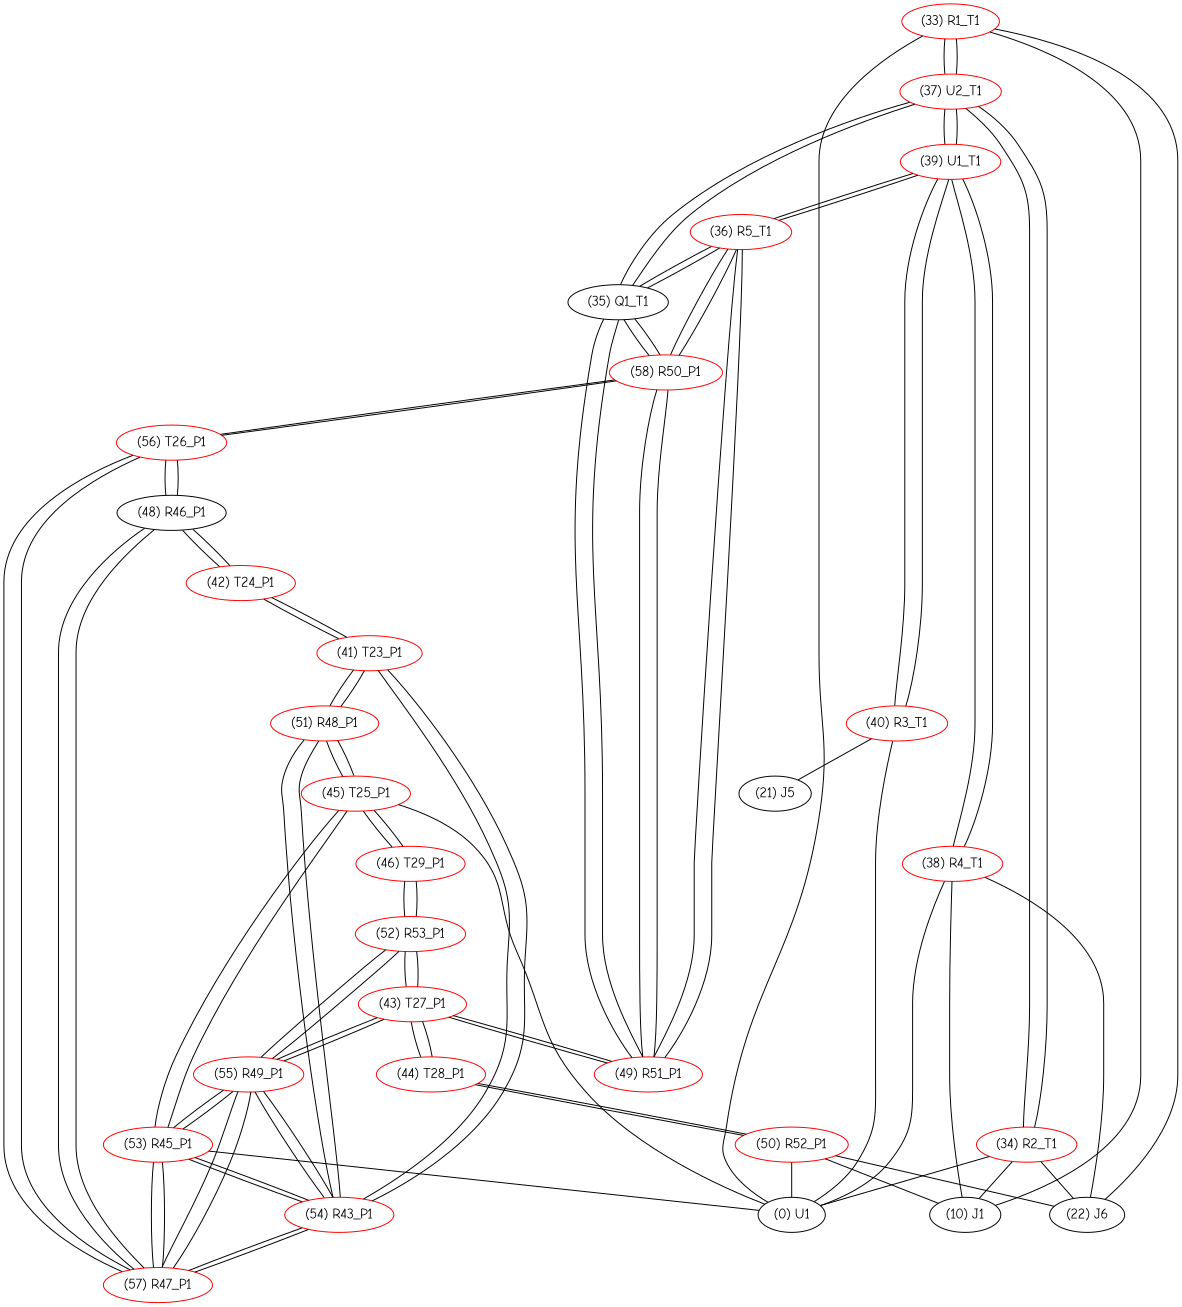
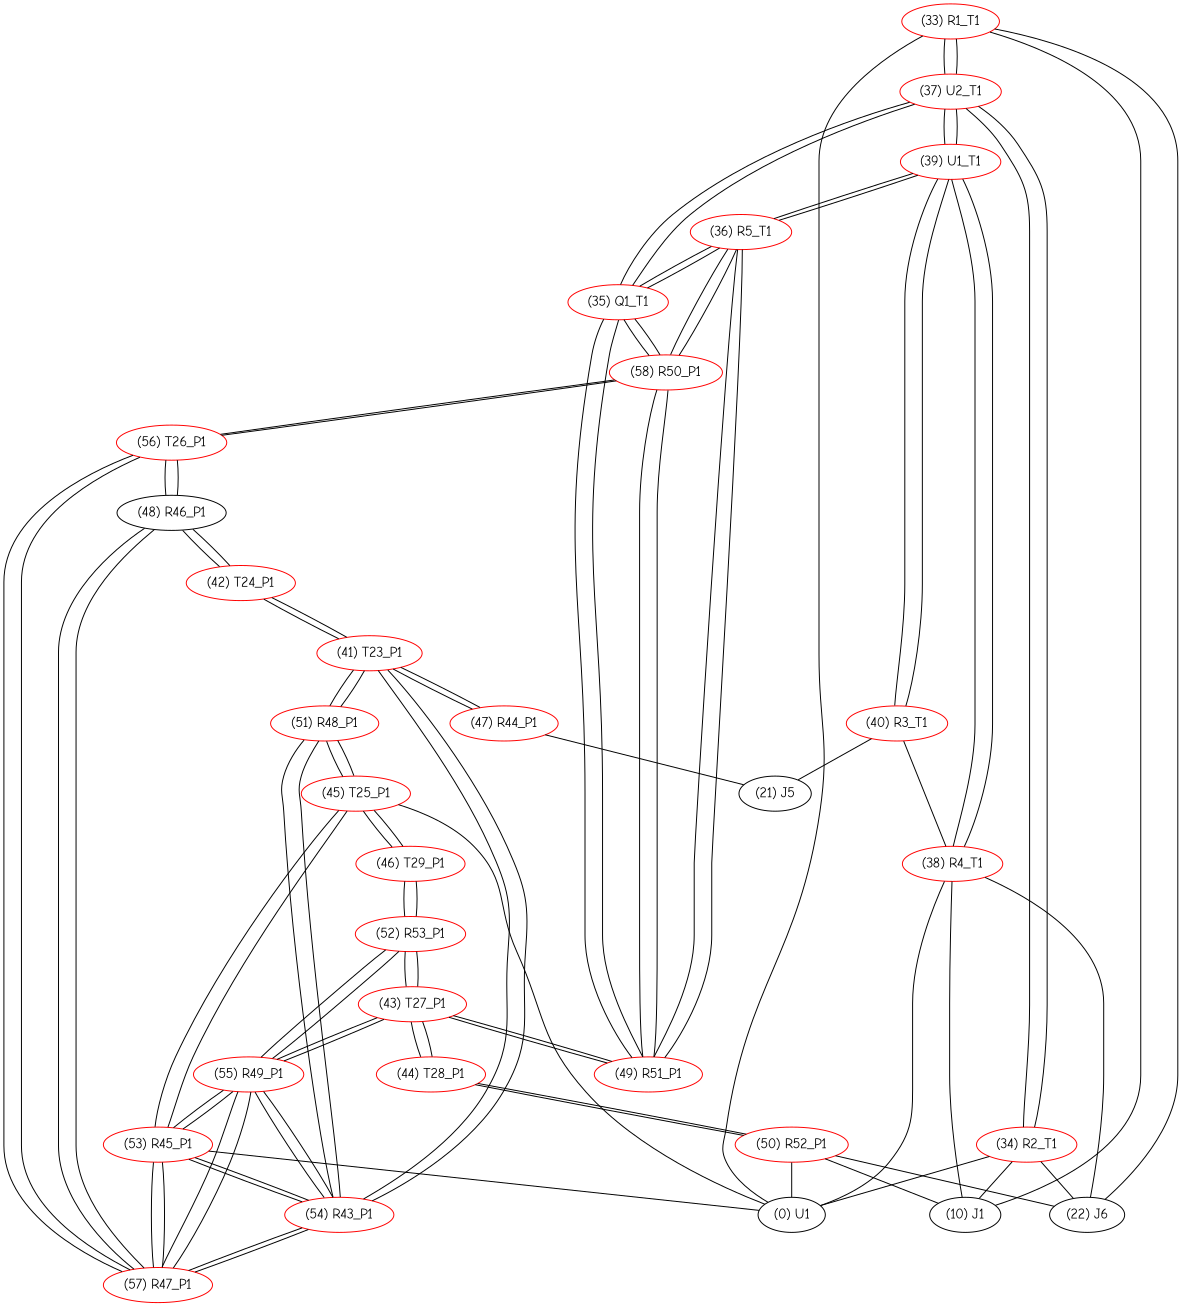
(618, 302) -> (618, 302)
none -> (504, 723)
(876, 982) -> (925, 794)
